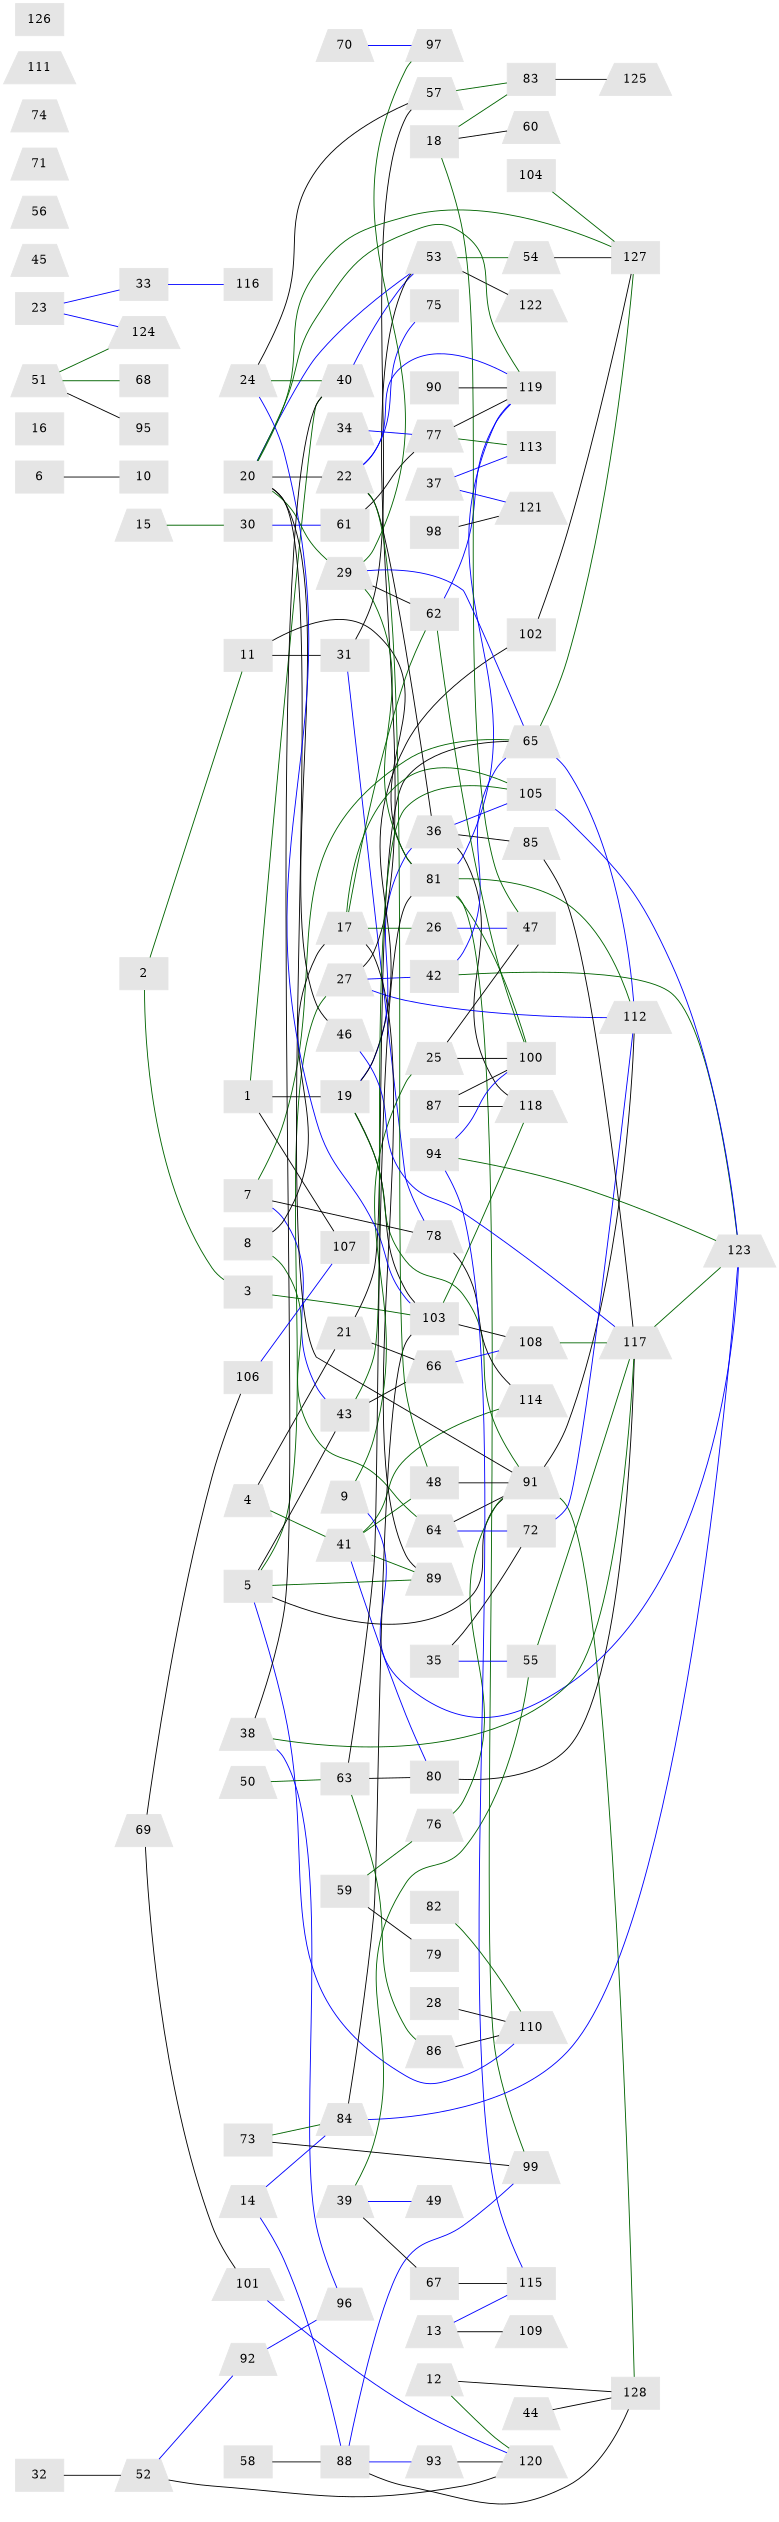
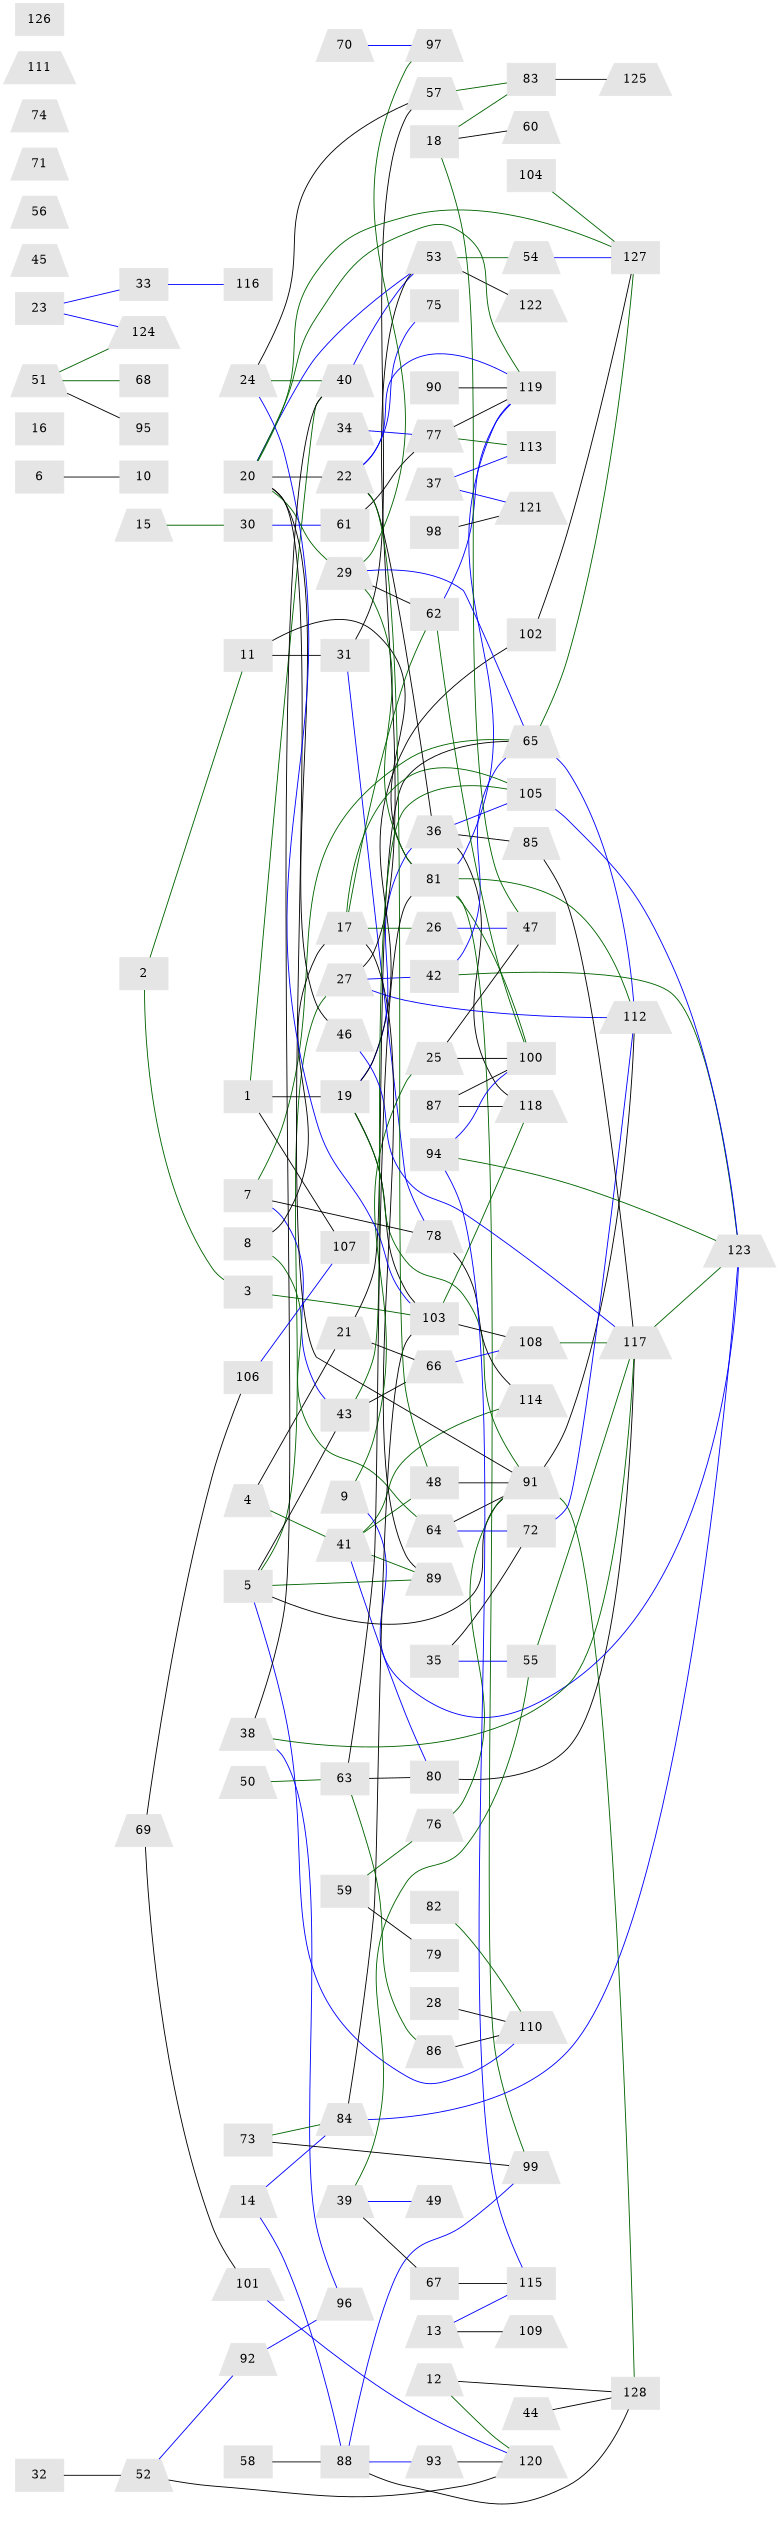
(583, 258) -> (583, 258)
